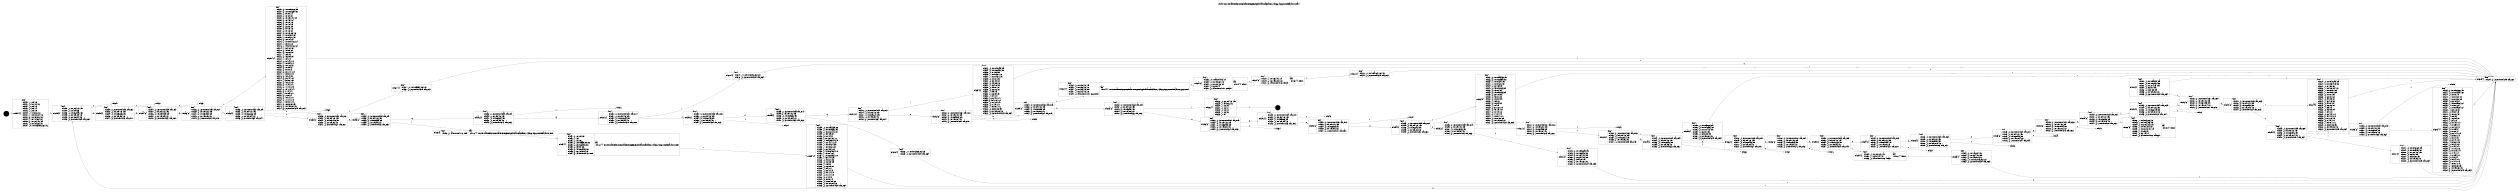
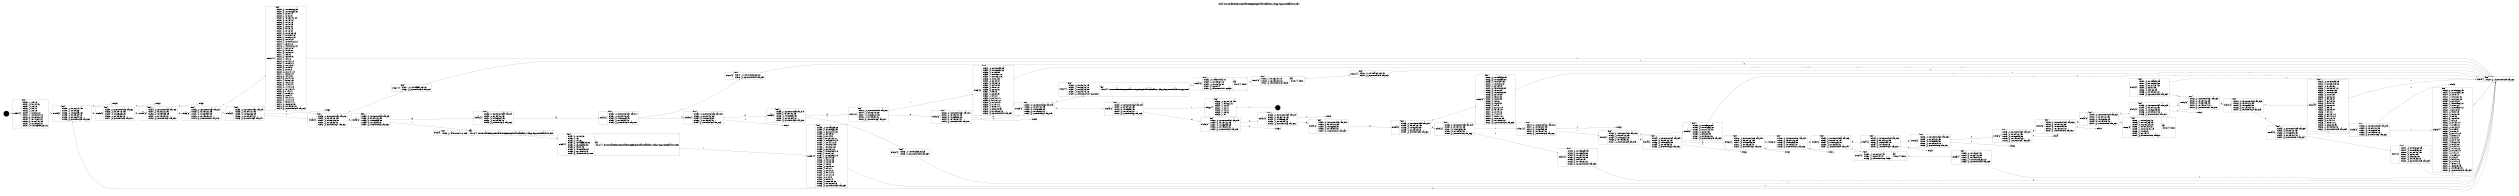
(619, 108) -> none
(1411, 118) -> none
